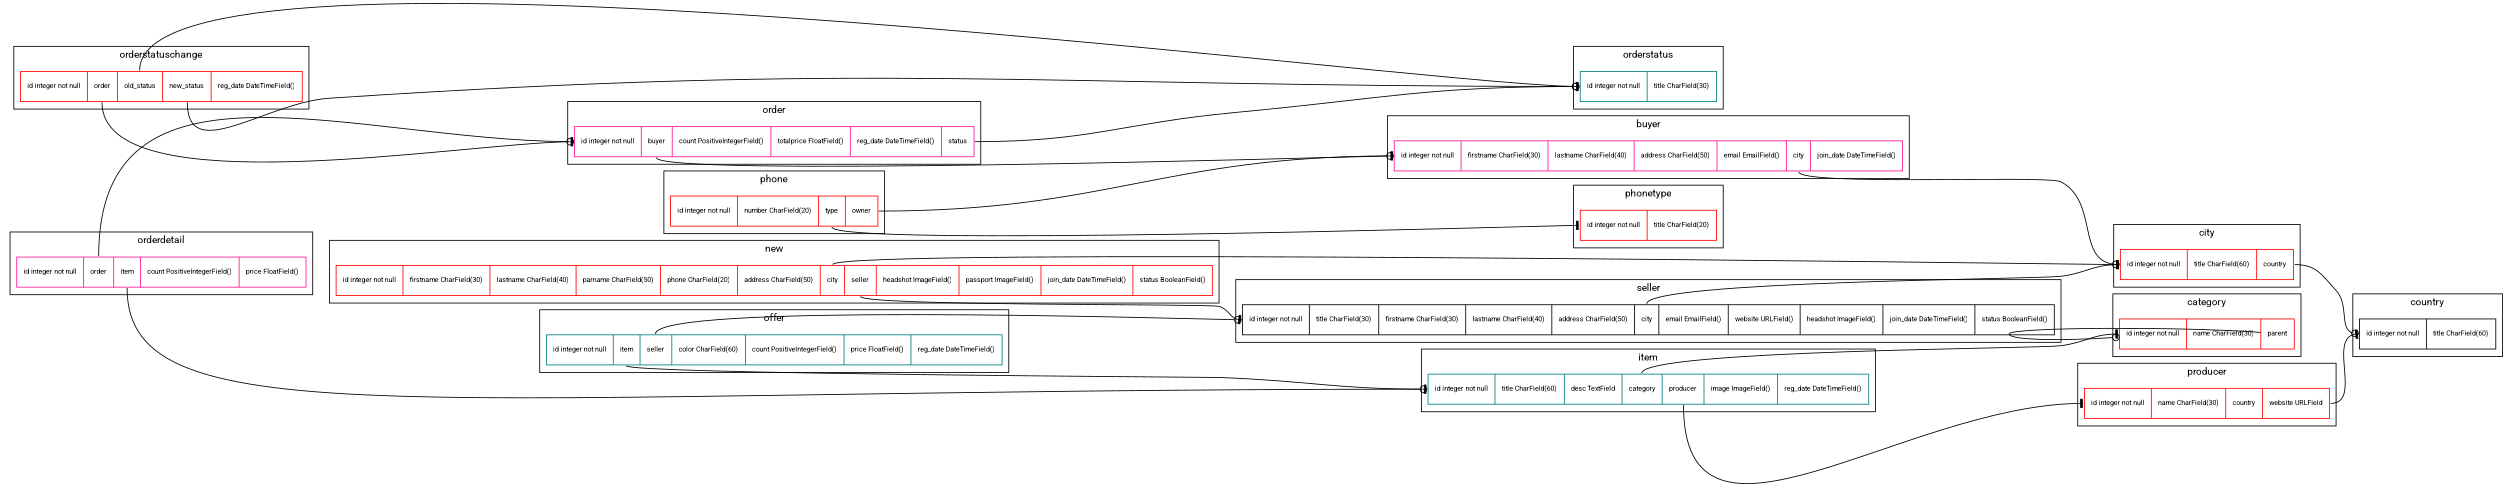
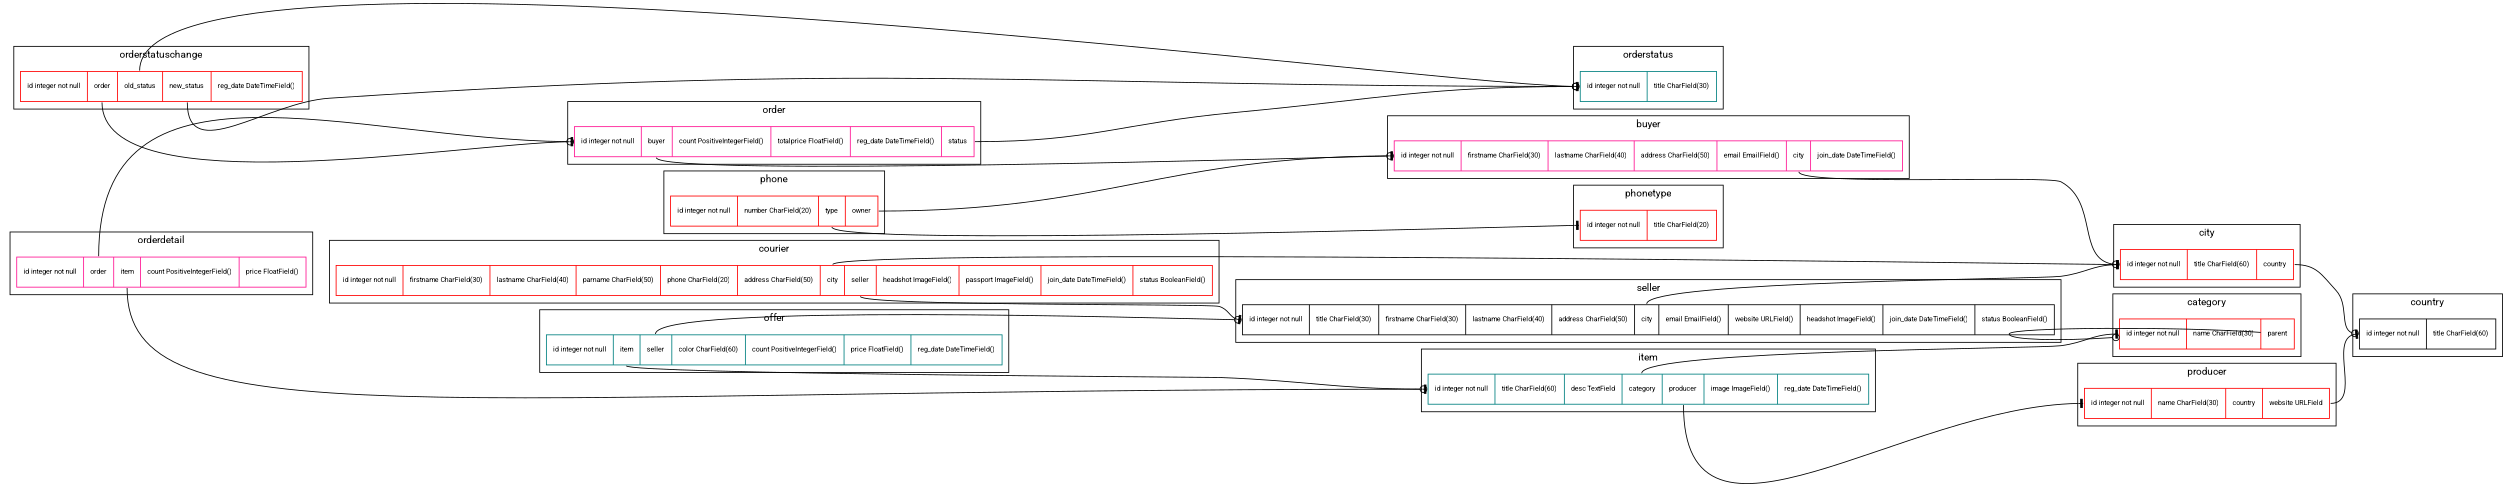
(774, 249) -> (774, 249)
